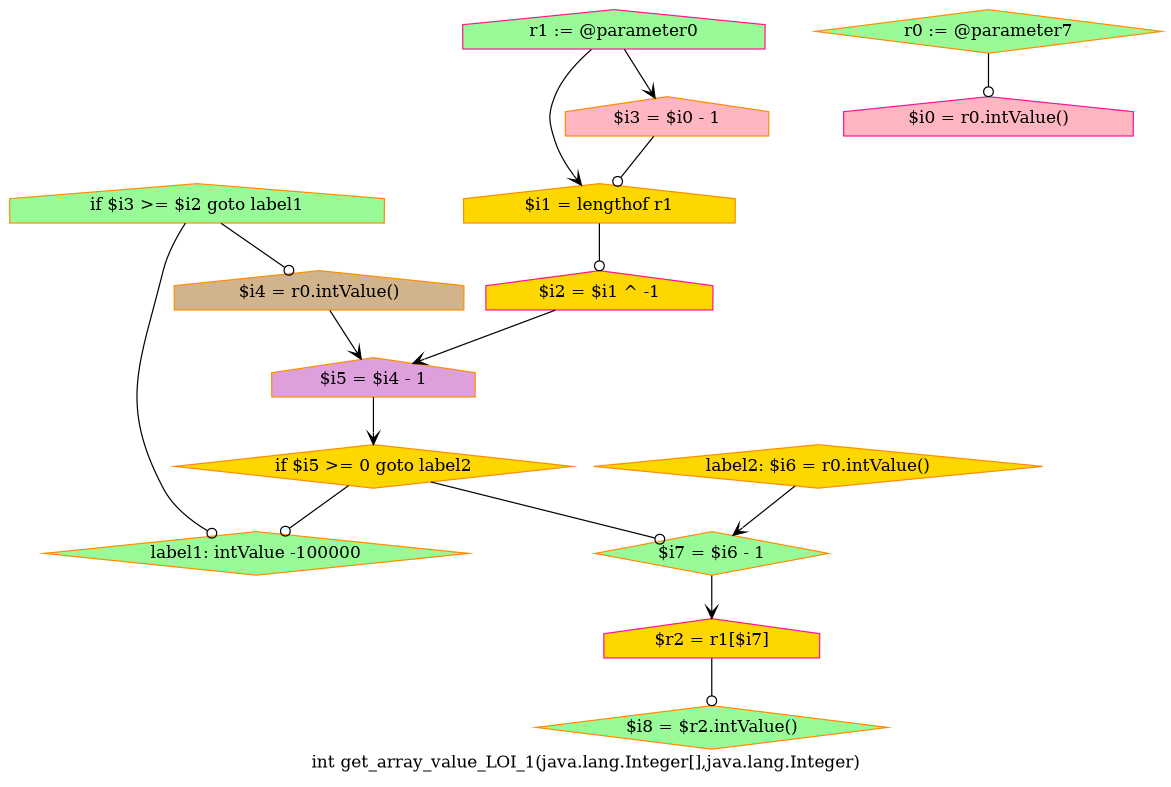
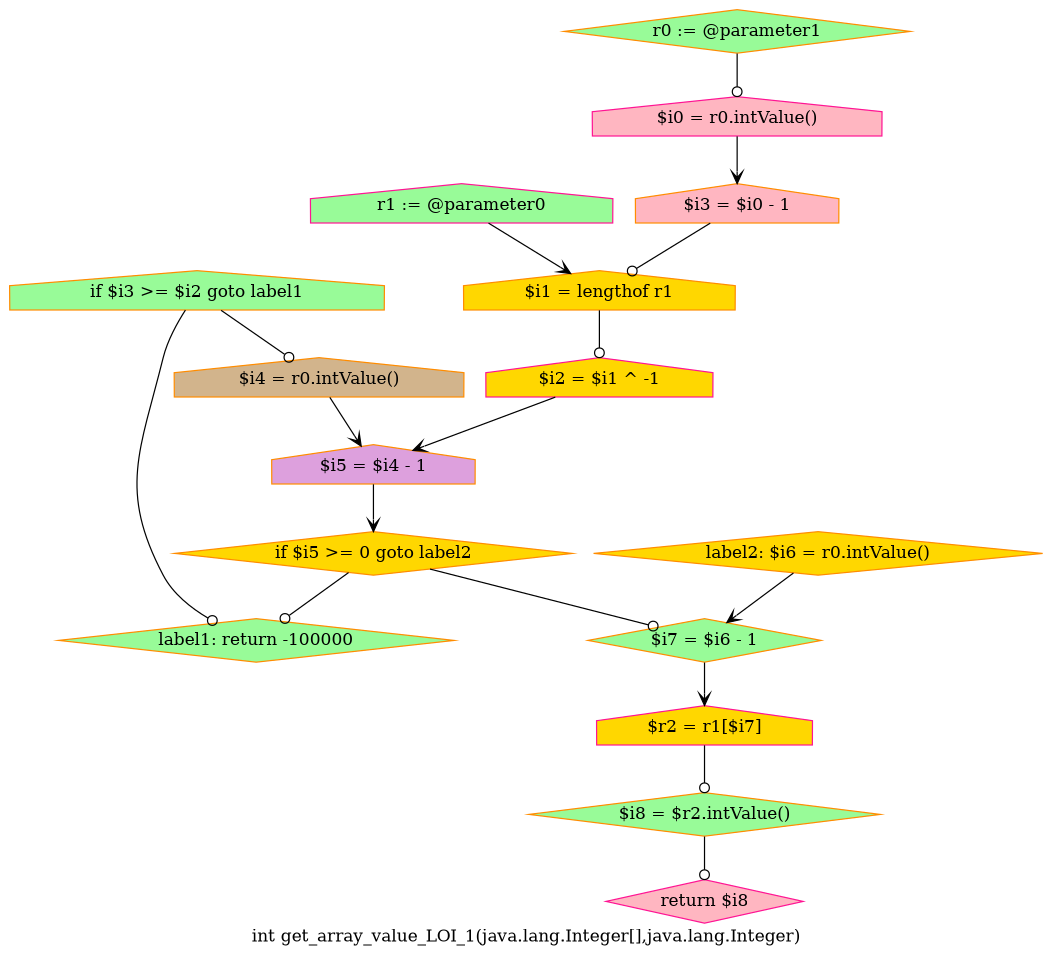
(988, 31) -> (737, 31)
(637, 69) -> (737, 154)
(256, 553) -> (256, 640)
none -> (705, 901)
